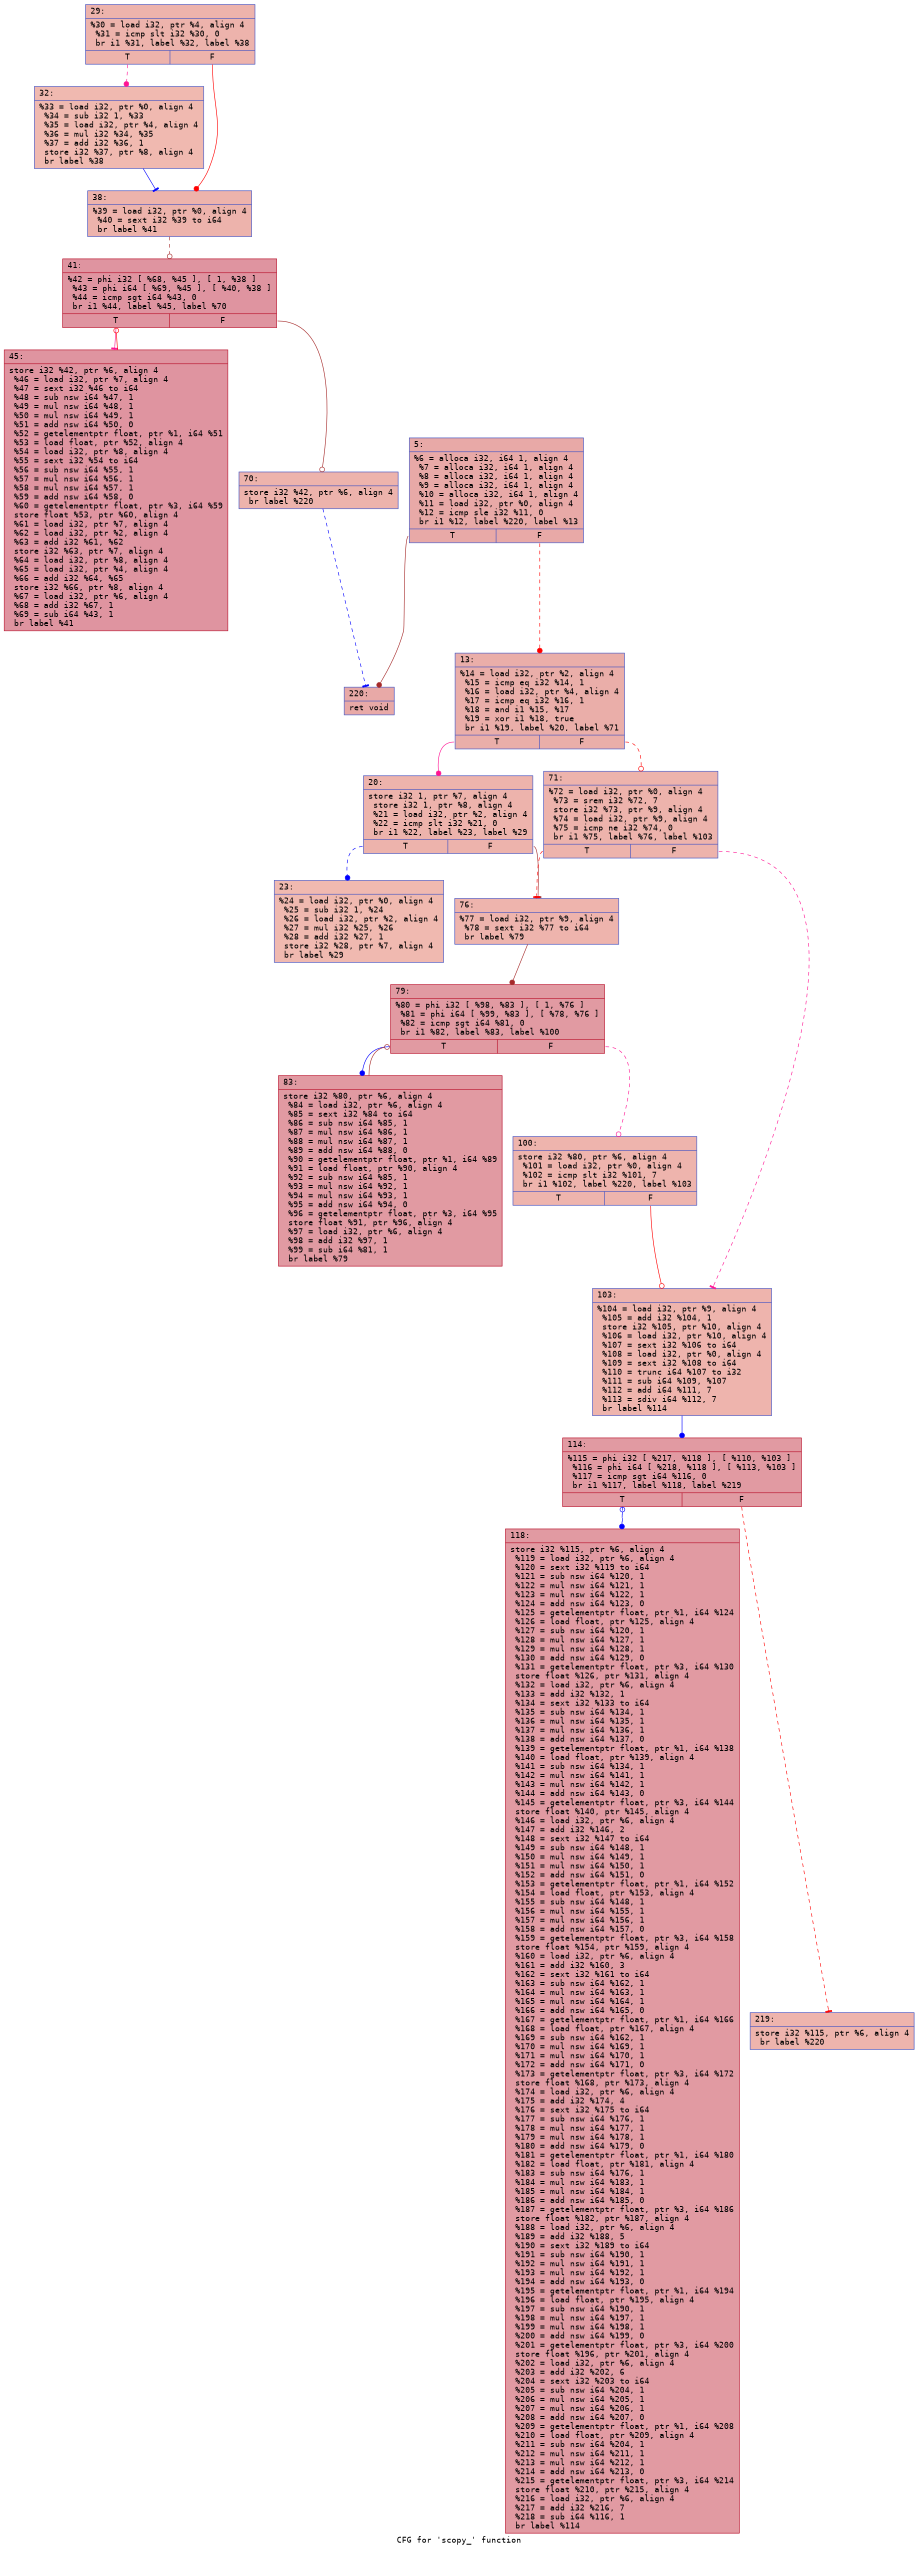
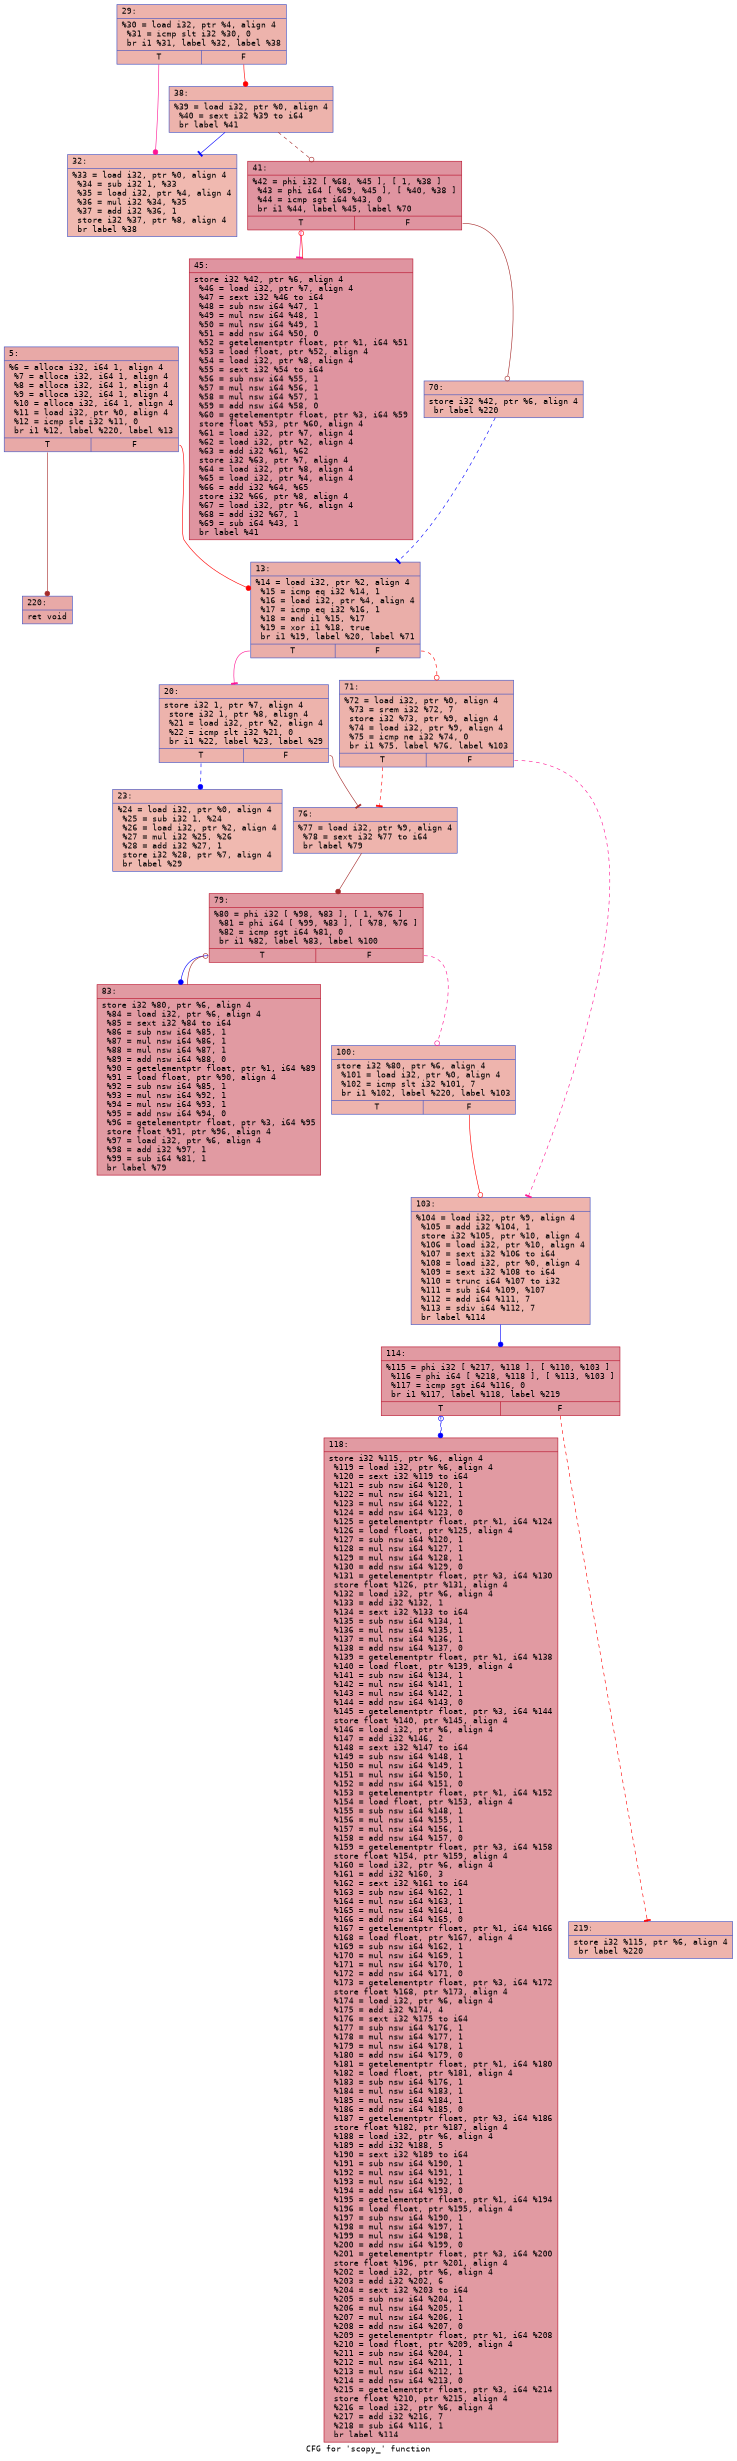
(127, 73) -> (158, 107)
(149, 178) -> (213, 142)
(344, 596) -> (453, 493)
(540, 596) -> (183, 532)
(440, 752) -> (235, 662)
